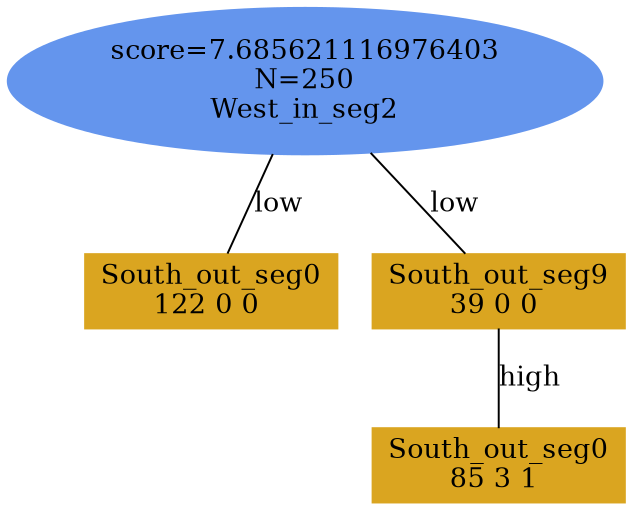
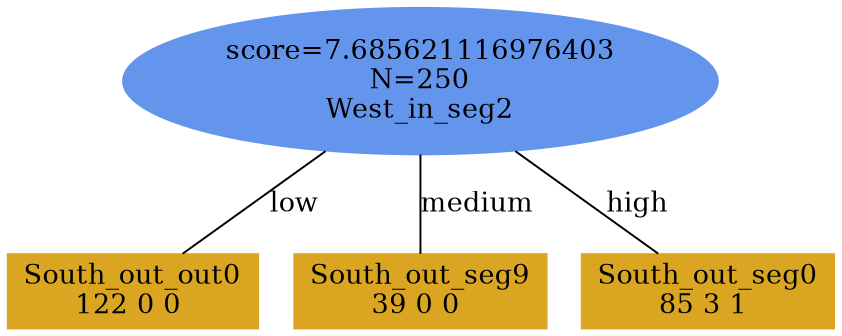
(455, 204) -> (477, 204)
(211, 291) -> (133, 291)
(499, 378) -> (587, 202)
